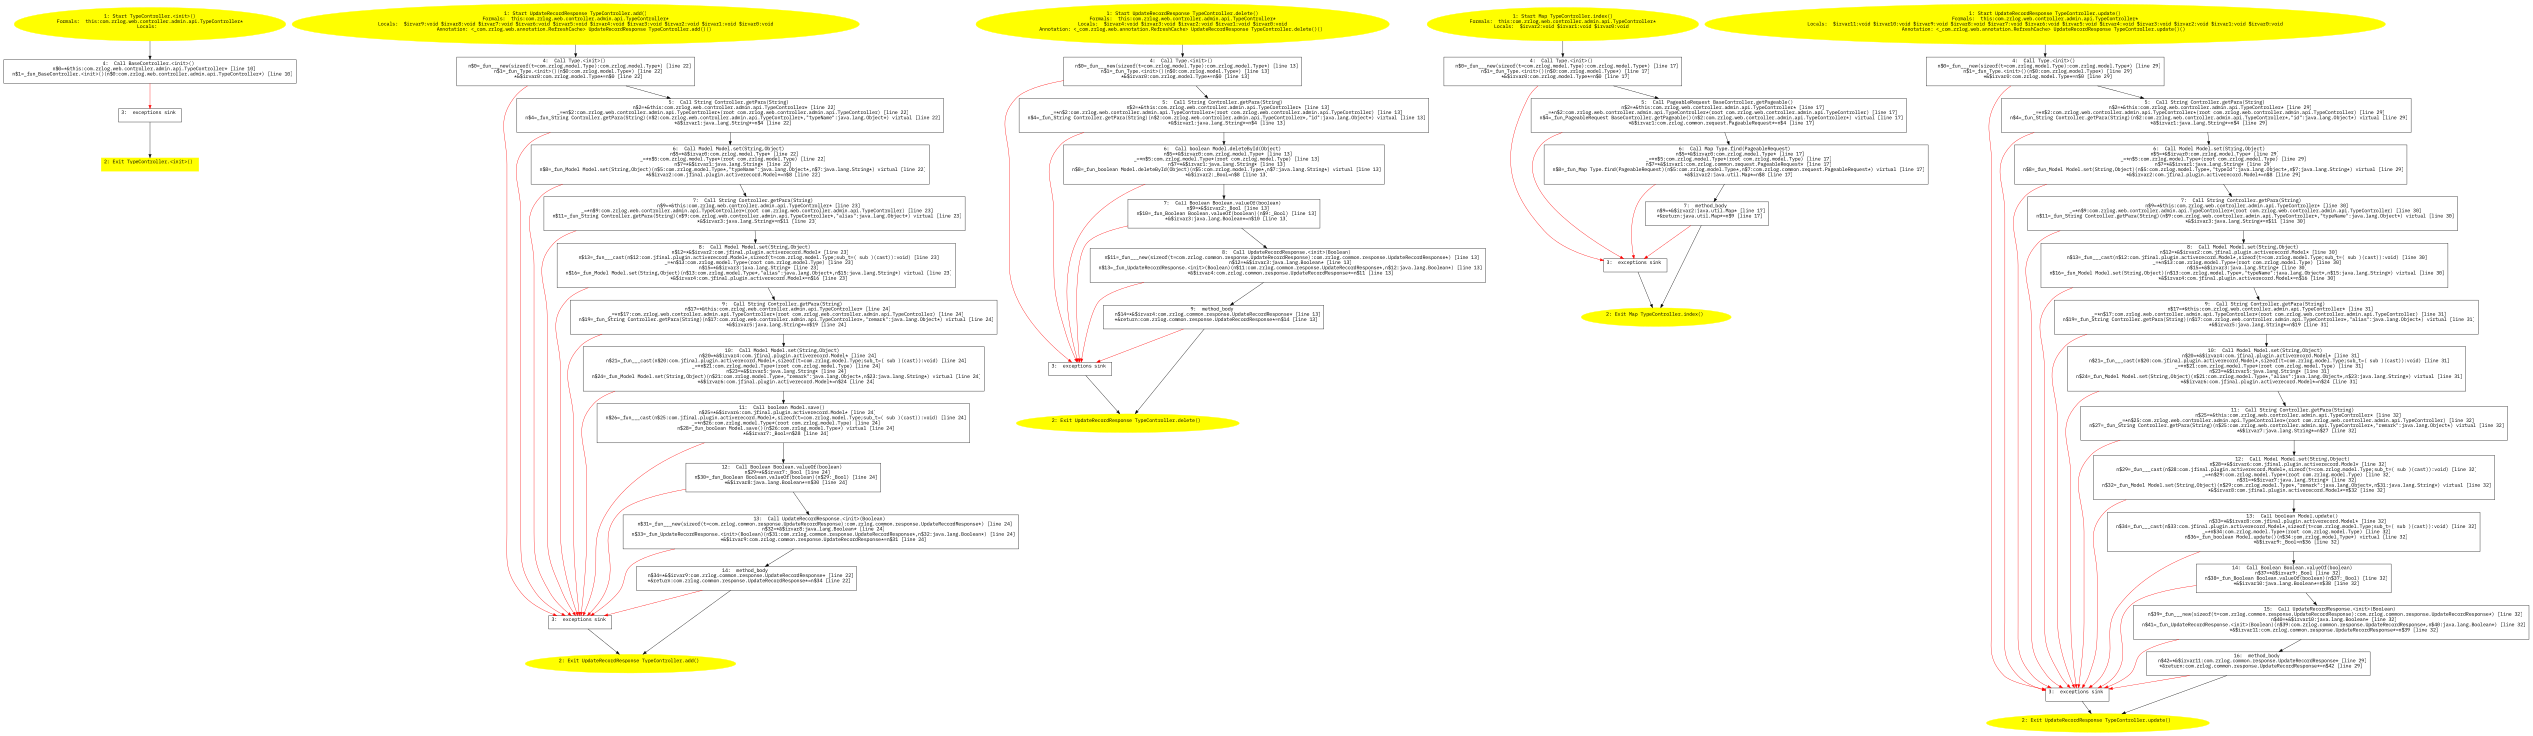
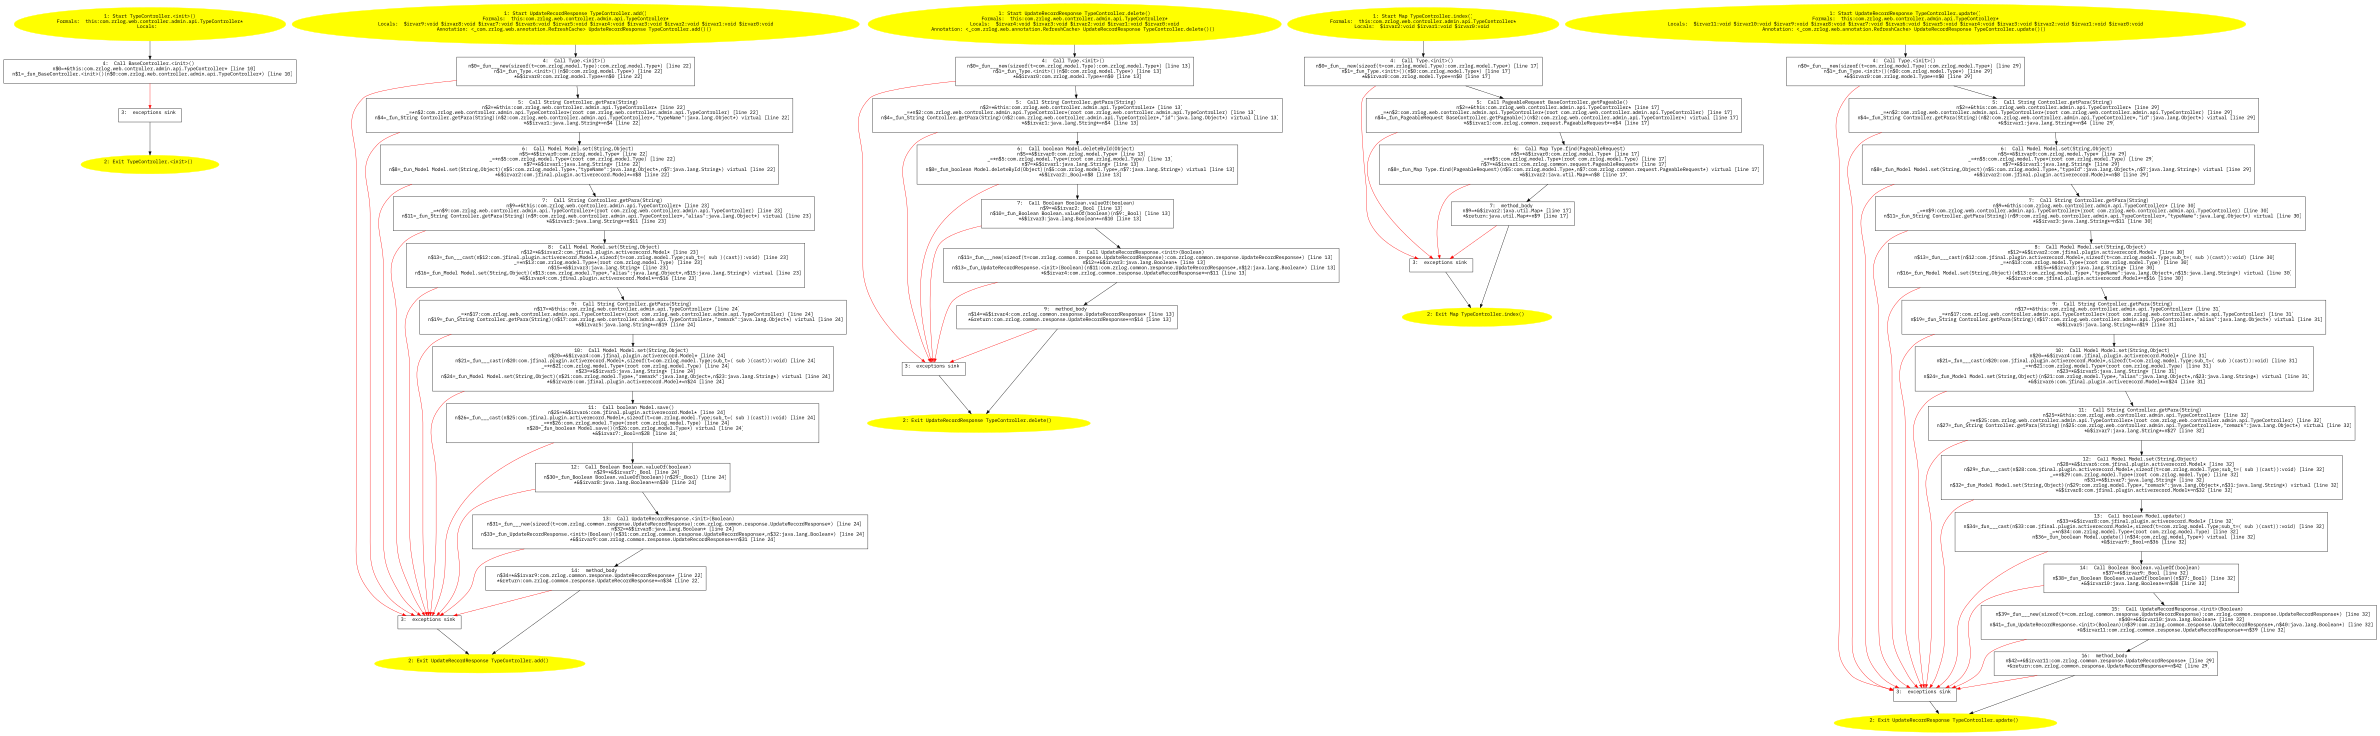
(150, 165) -> (150, 165)
